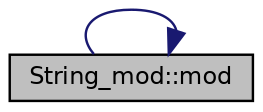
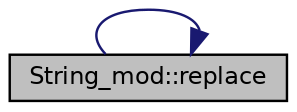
(131, 78) -> (148, 78)
